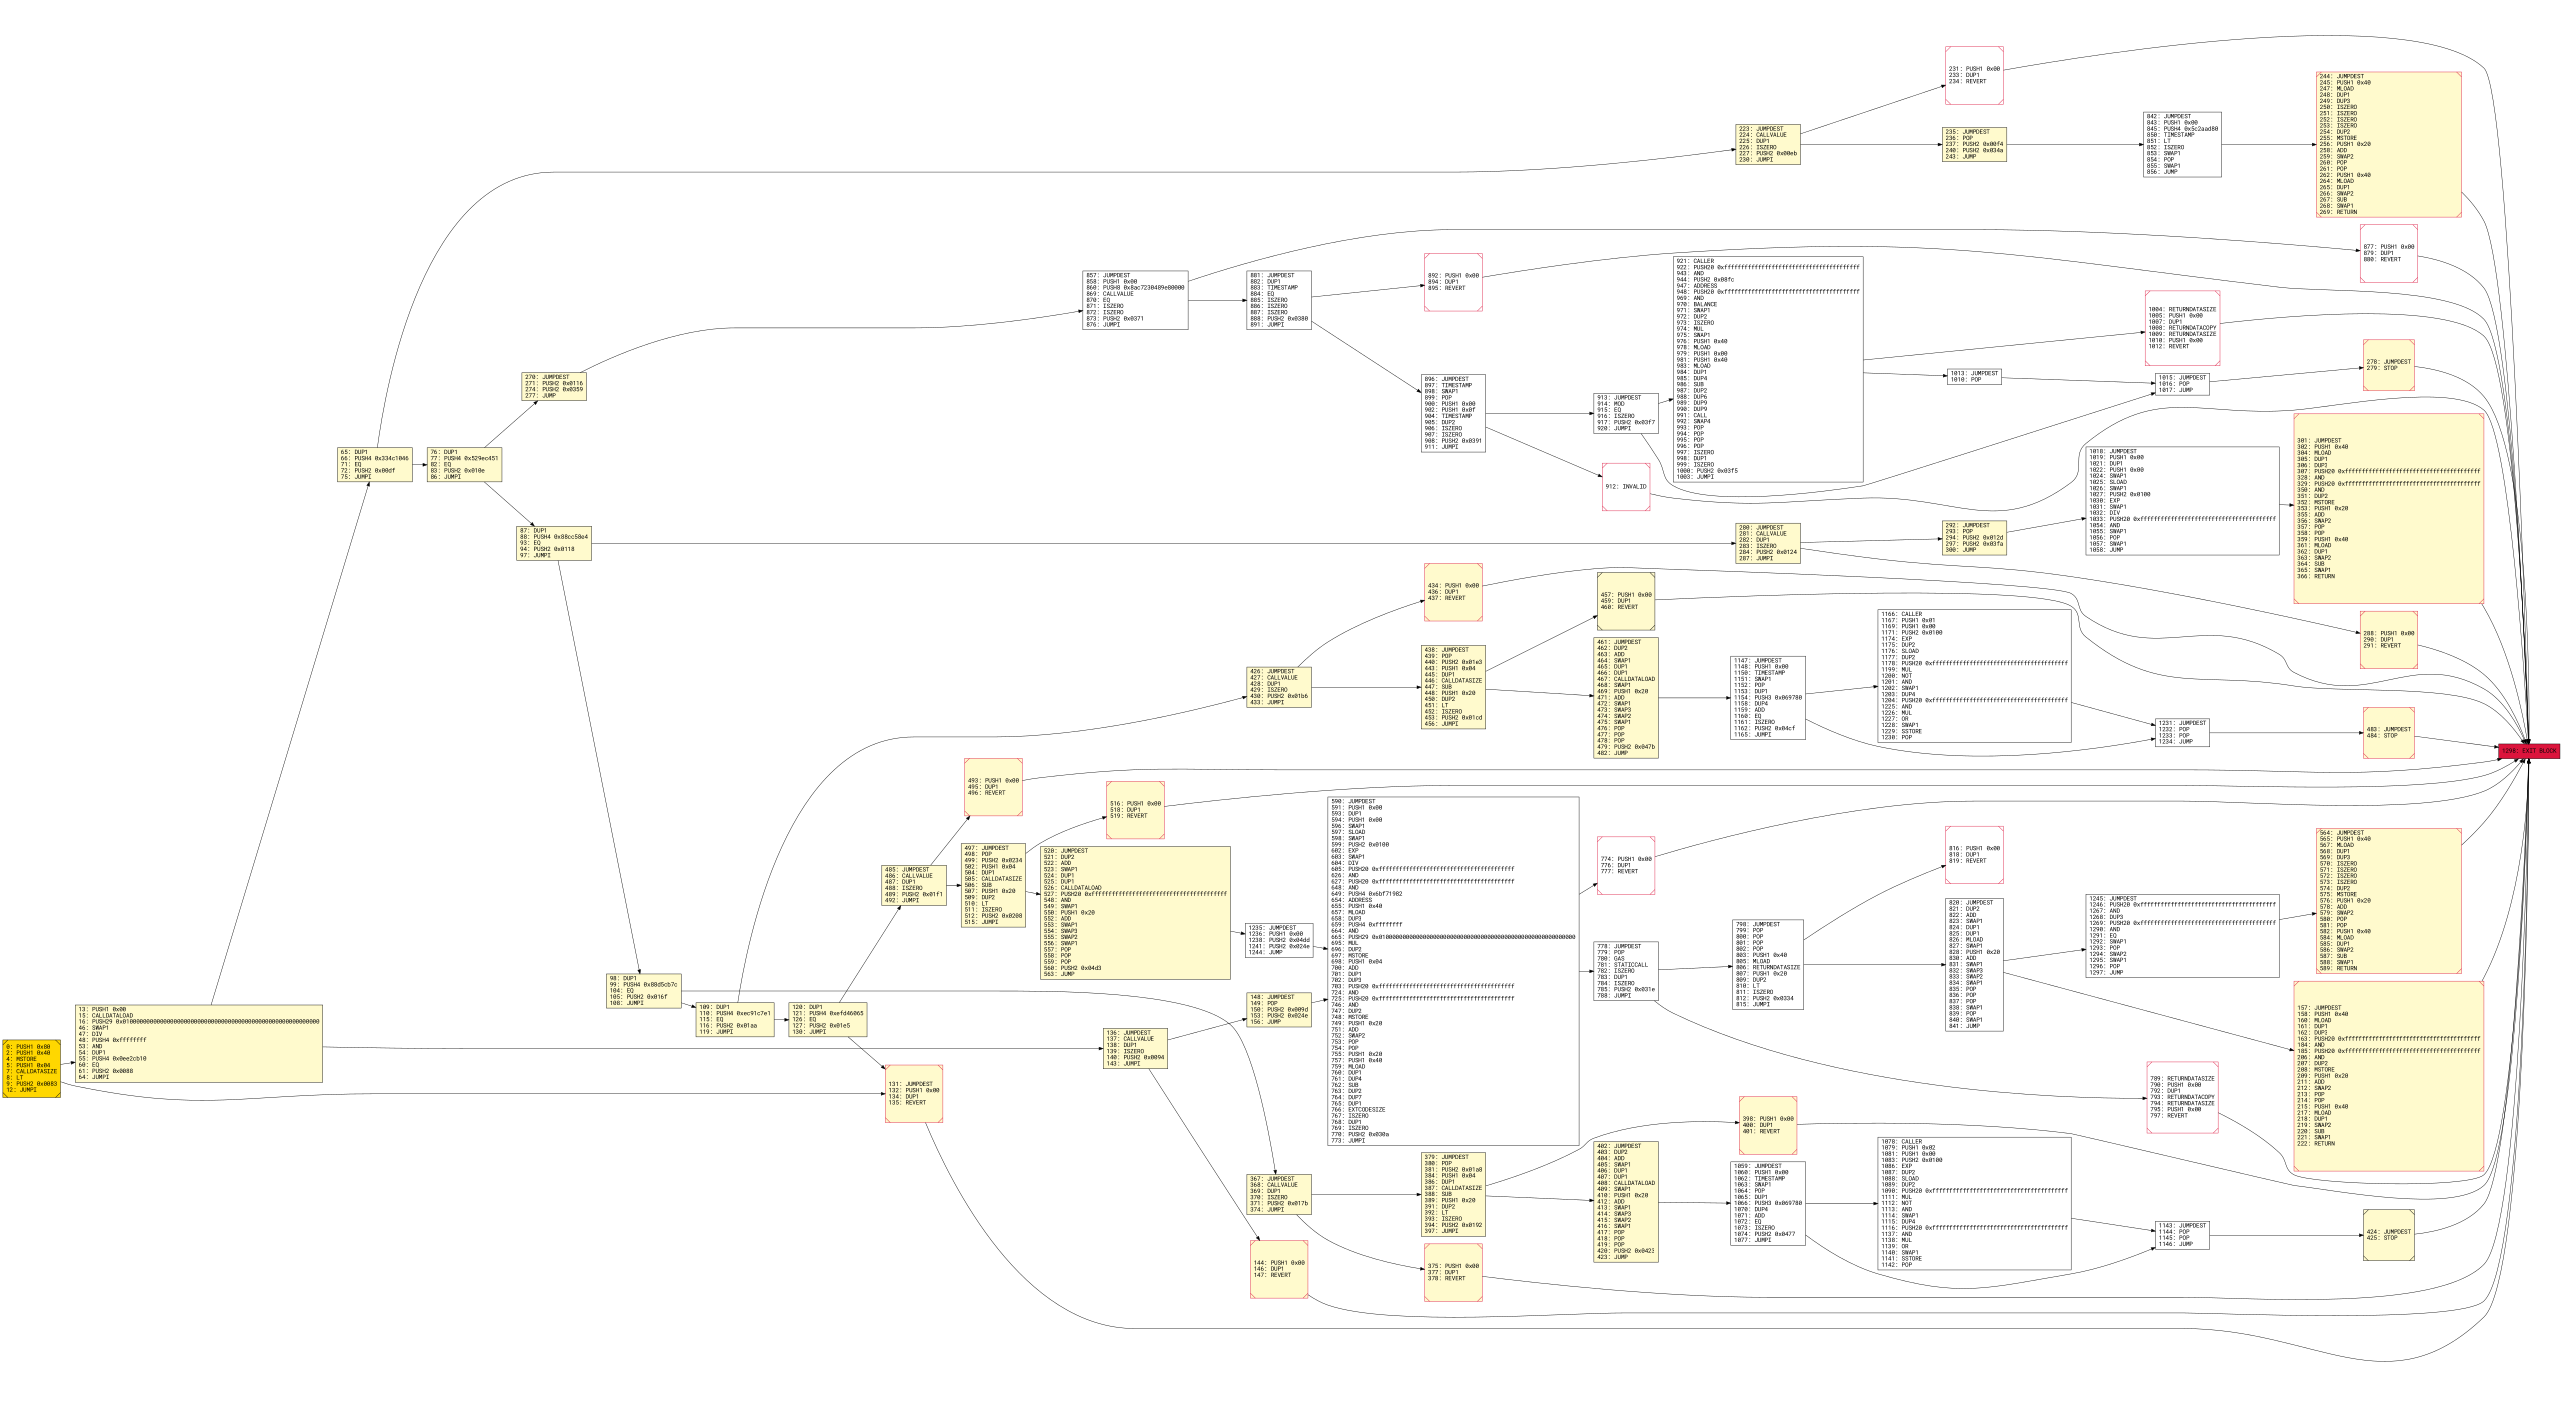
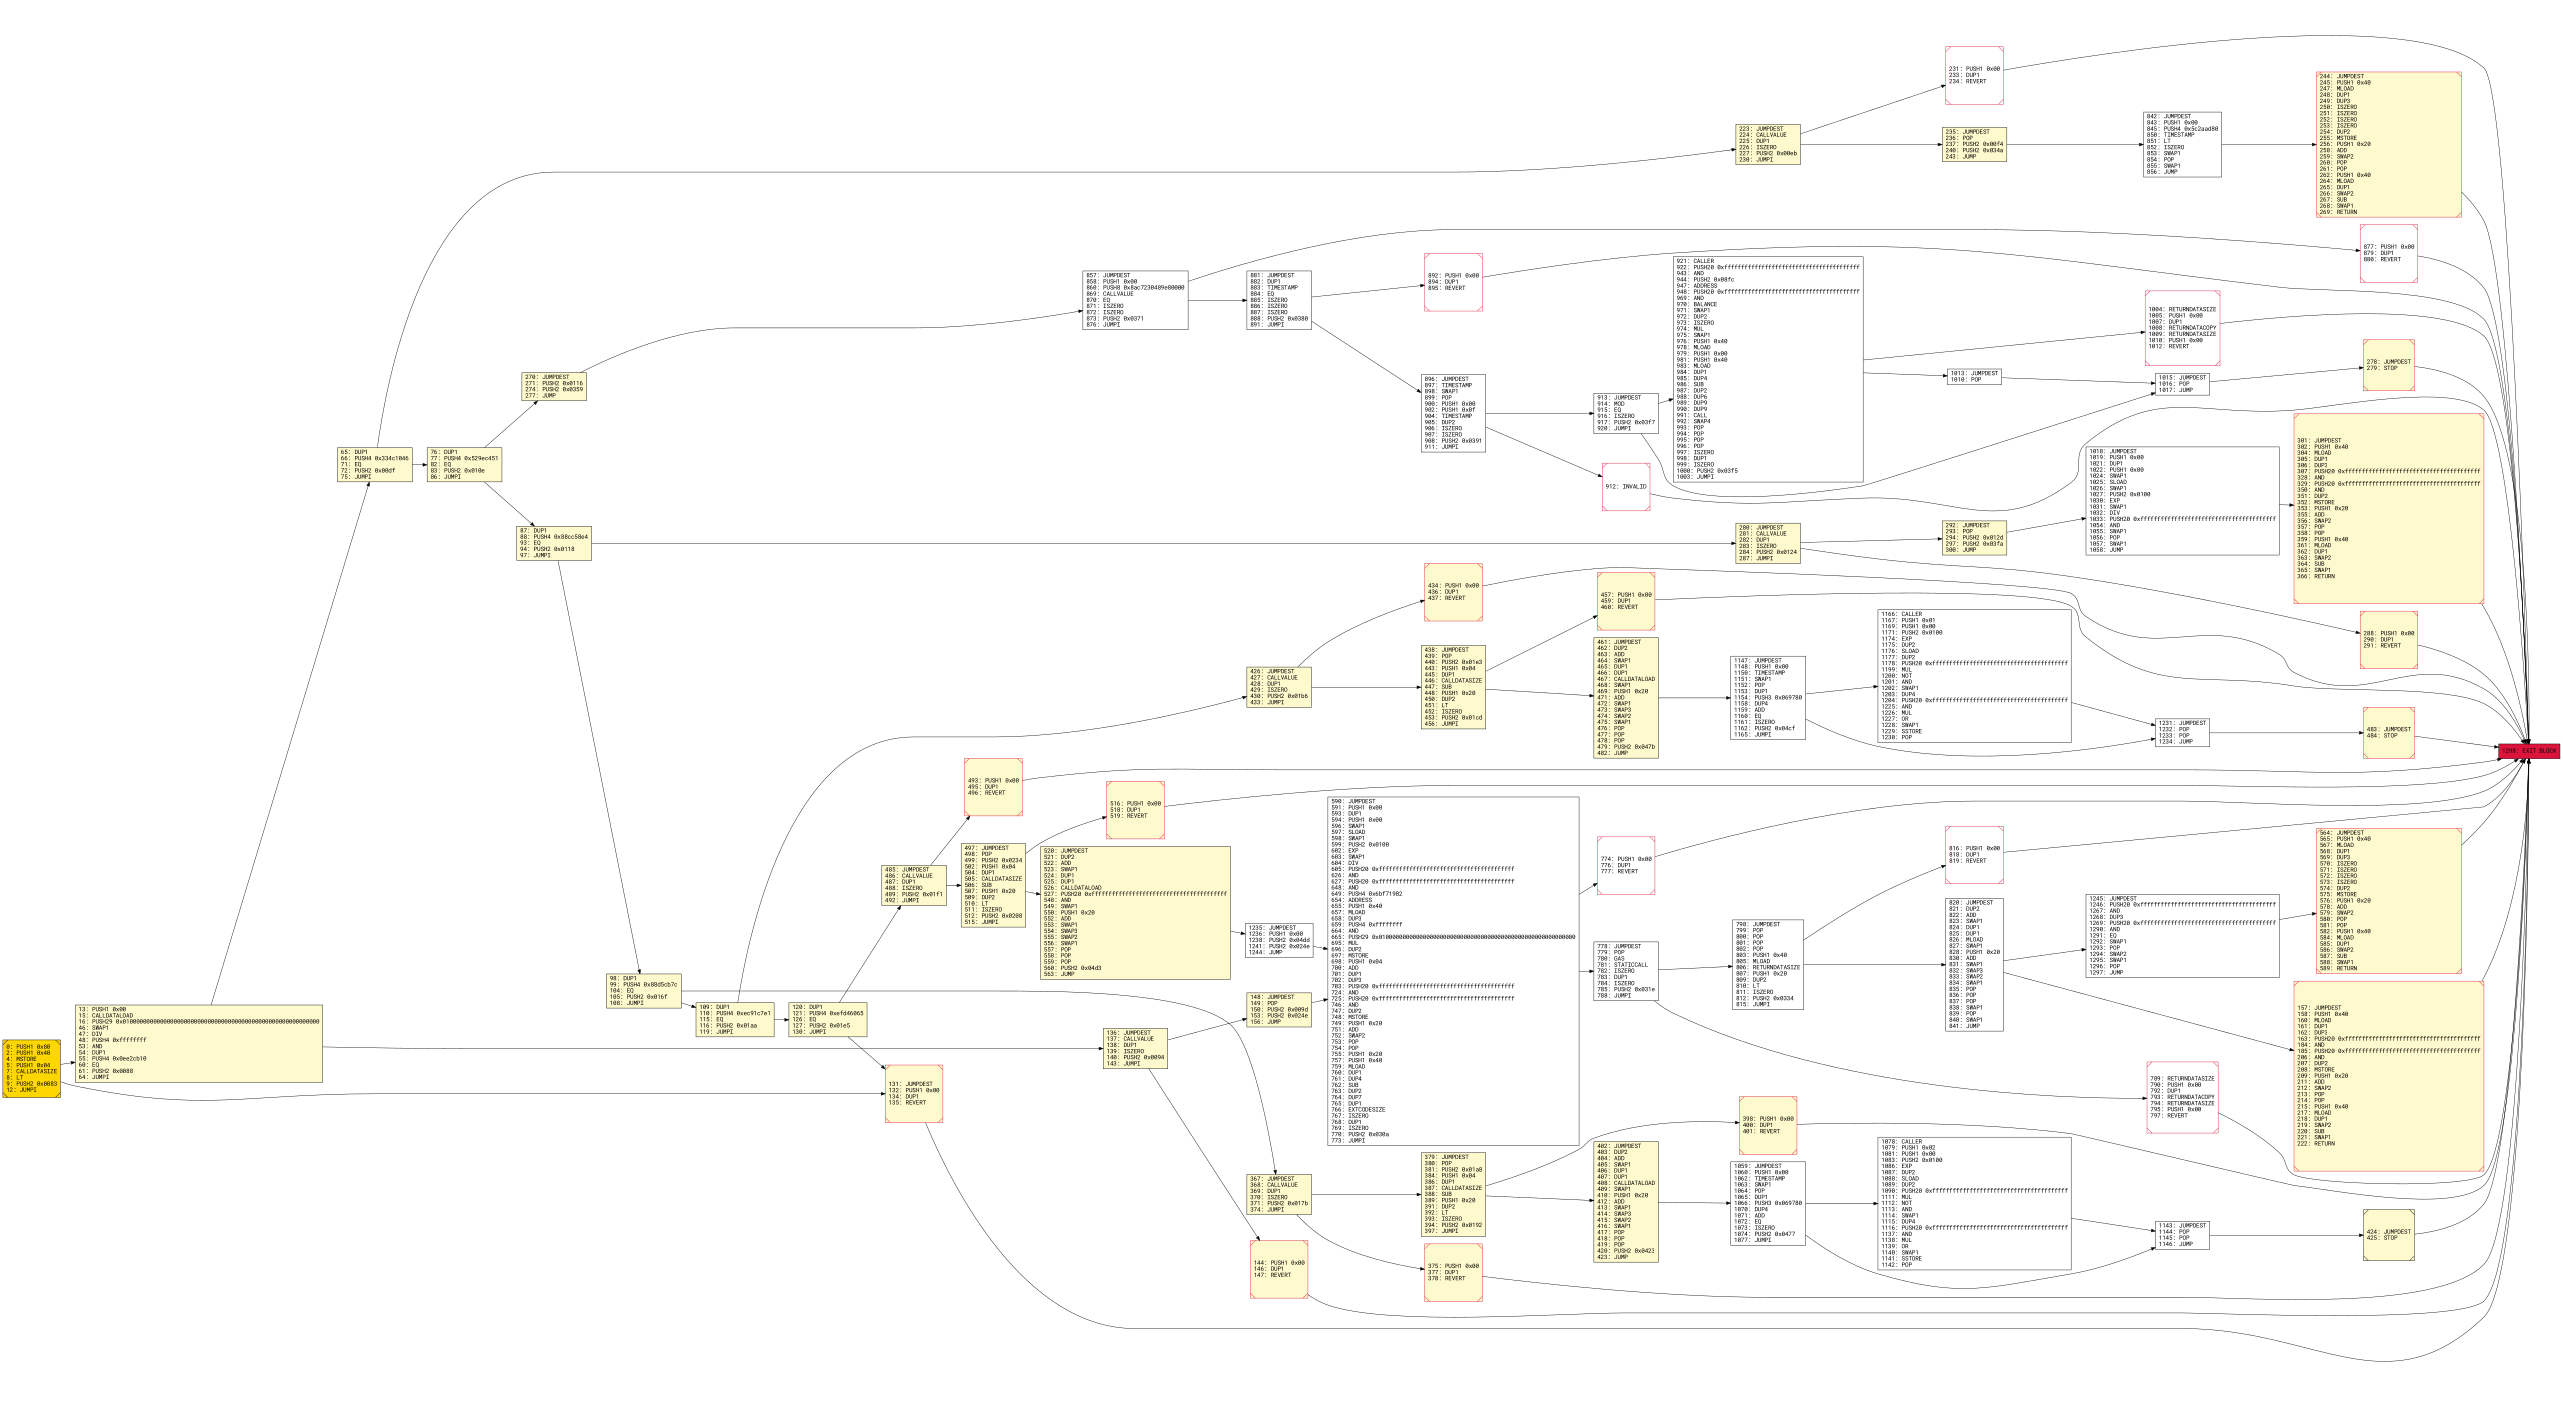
(1626, 601) -> (1626, 601)
none -> (2274, 827)
